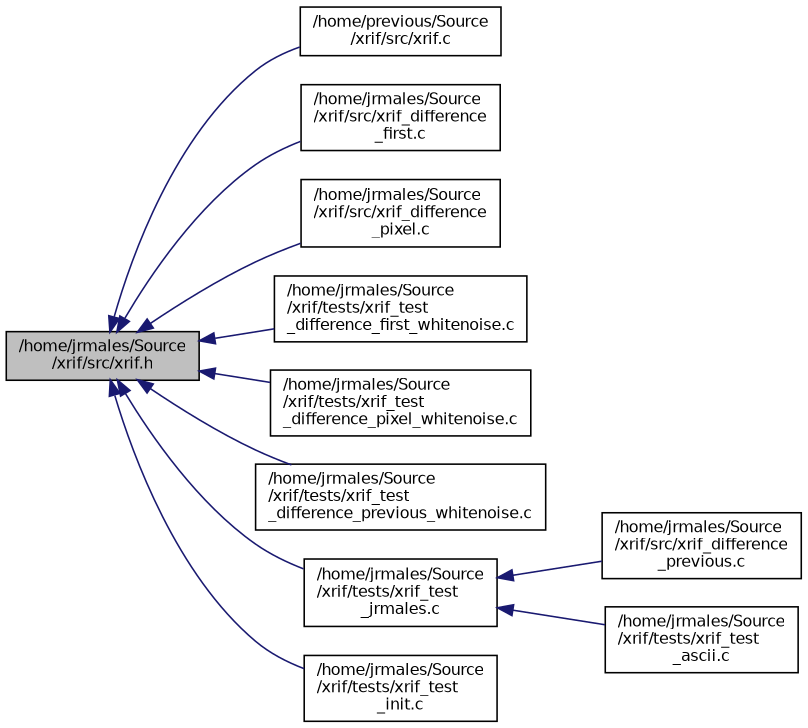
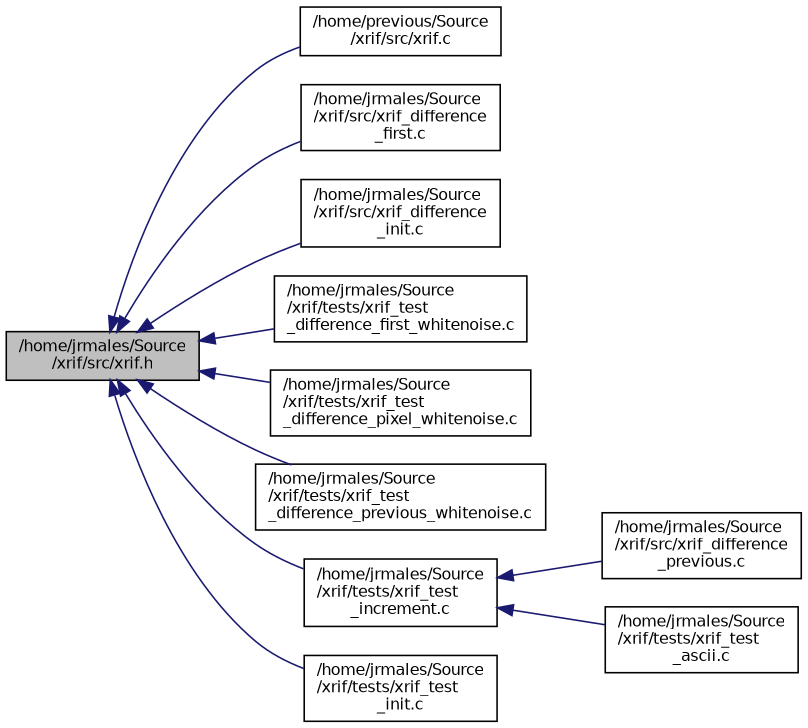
(401, 213) -> (401, 213)
(401, 593) -> (401, 593)
